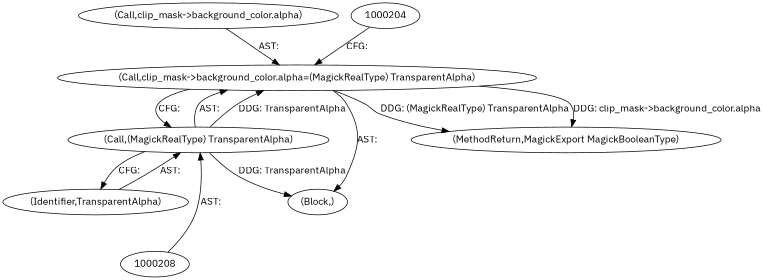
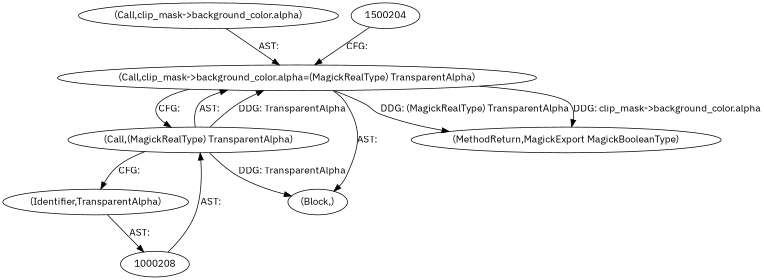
(386, 16) -> (386, 16)
(147, 174) -> (123, 231)
